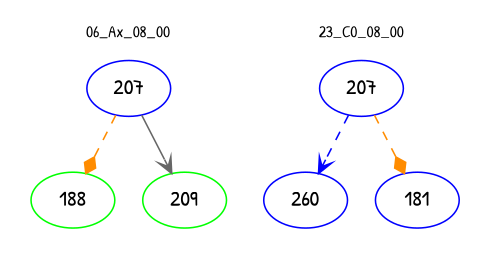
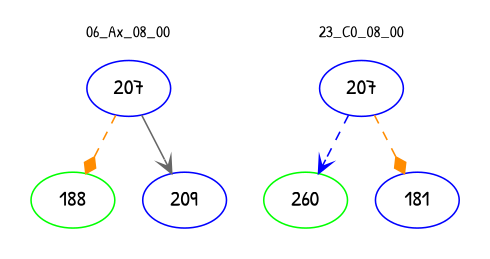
(185, 200) -> (185, 200)
(306, 200) -> (306, 200)
